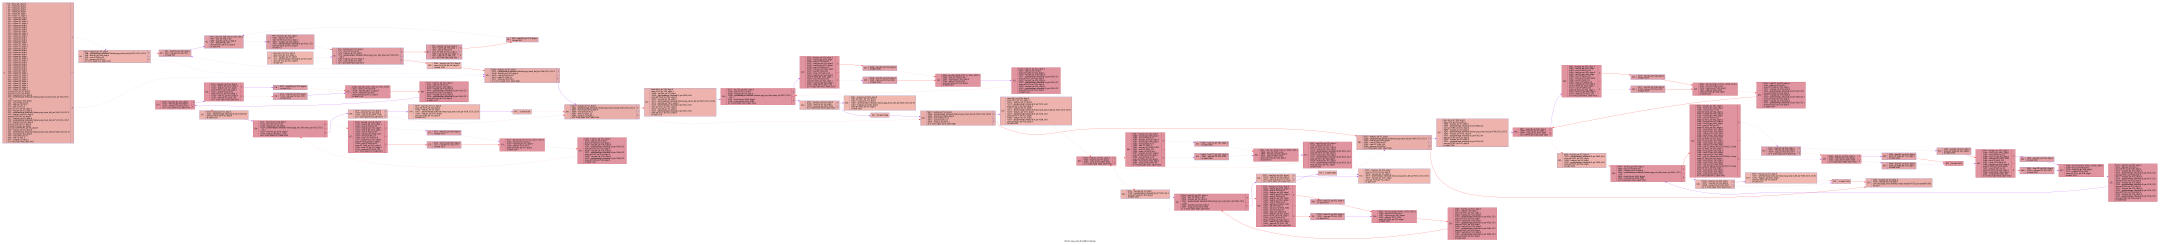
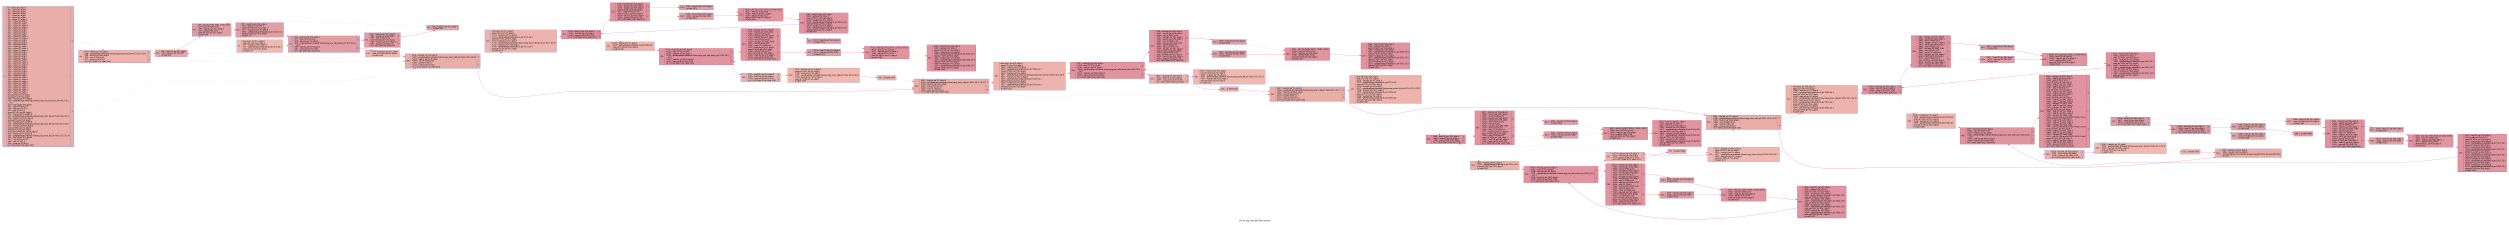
none -> (521, 41)
